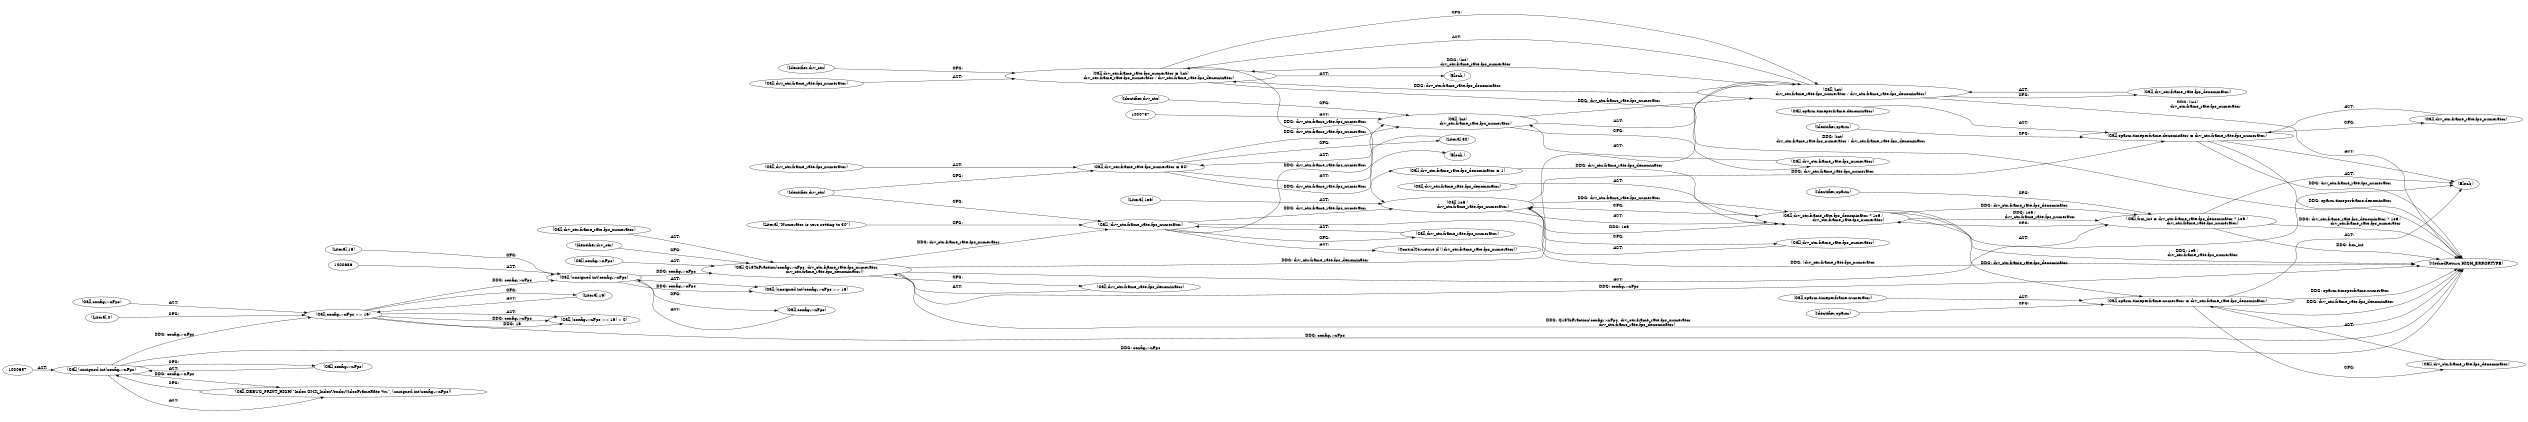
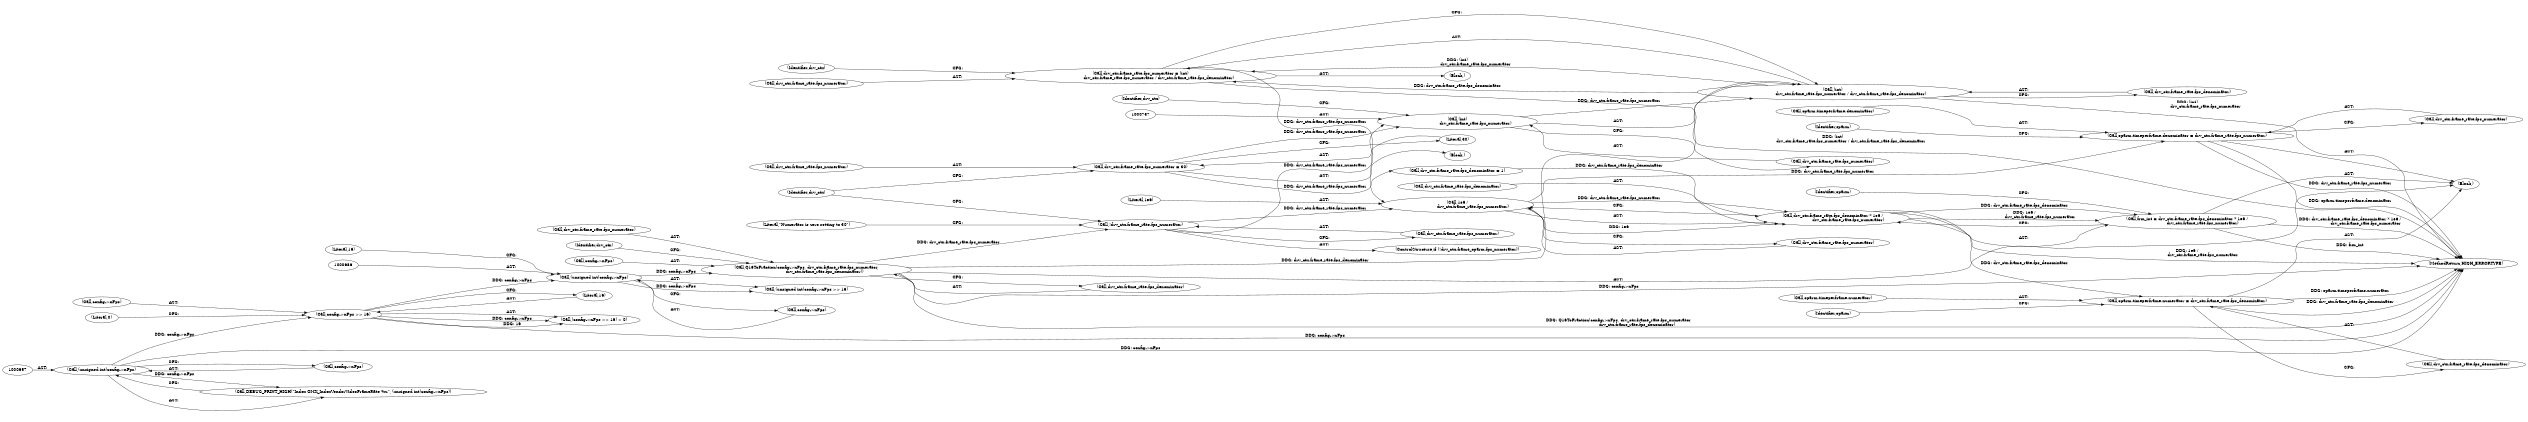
(1457, 250) -> (1457, 250)
(1791, 267) -> none
